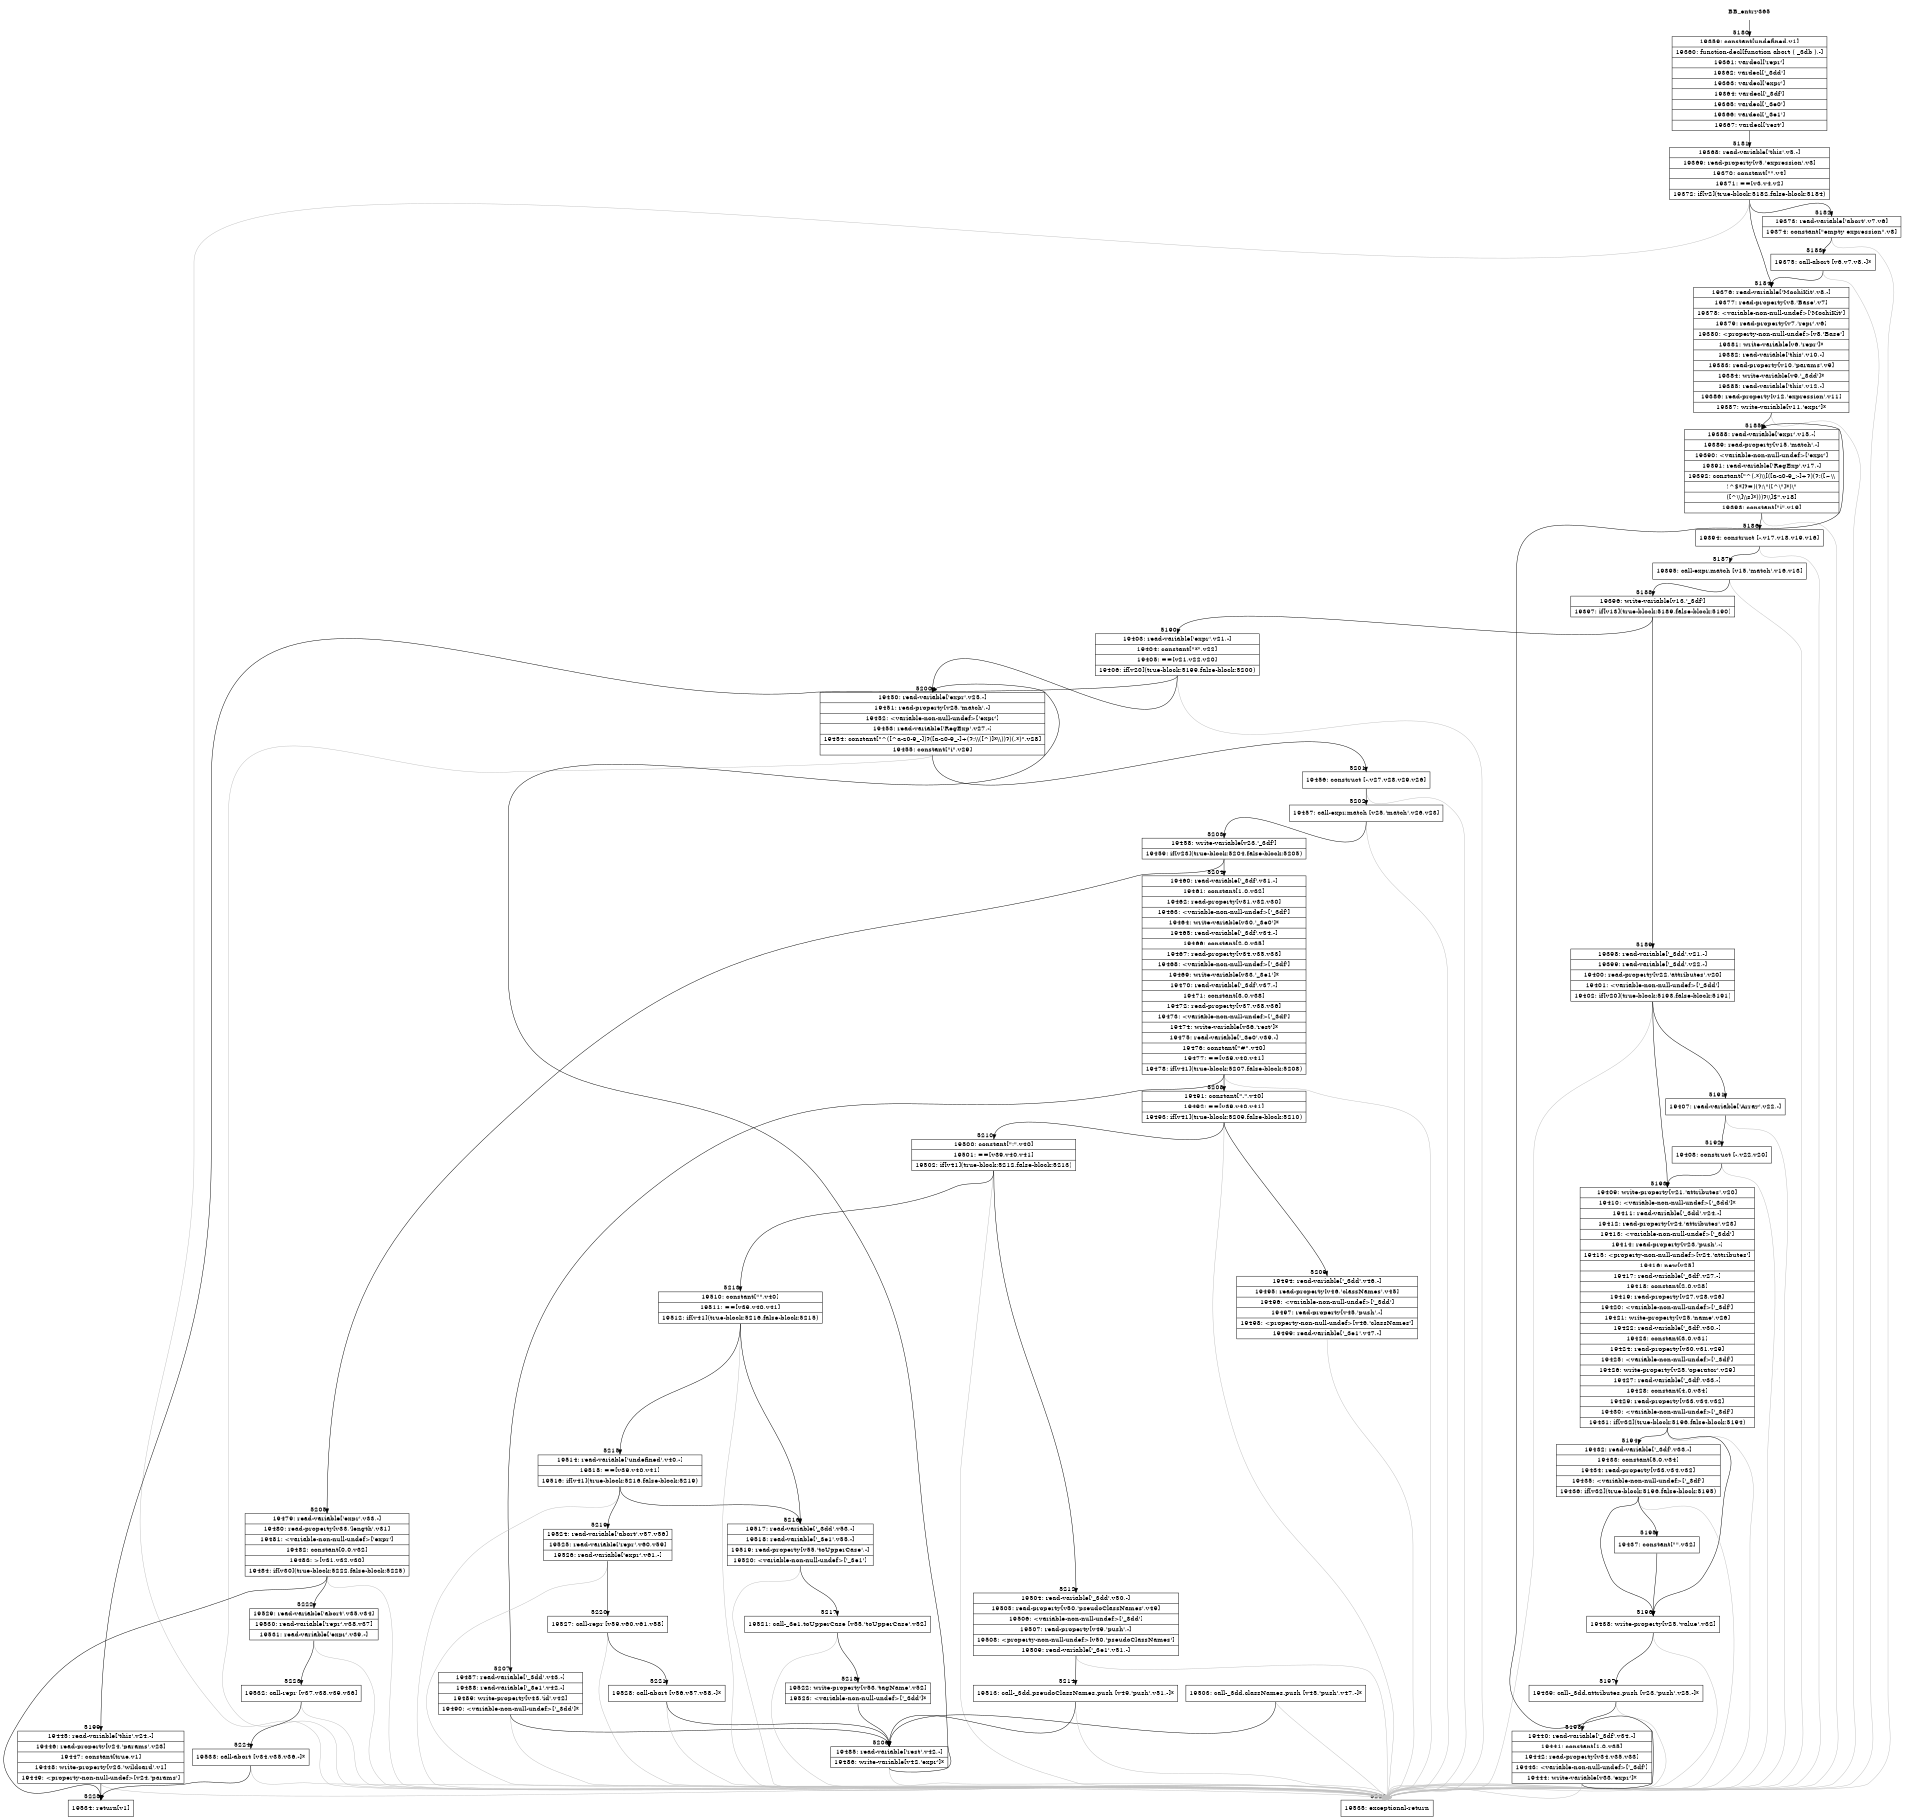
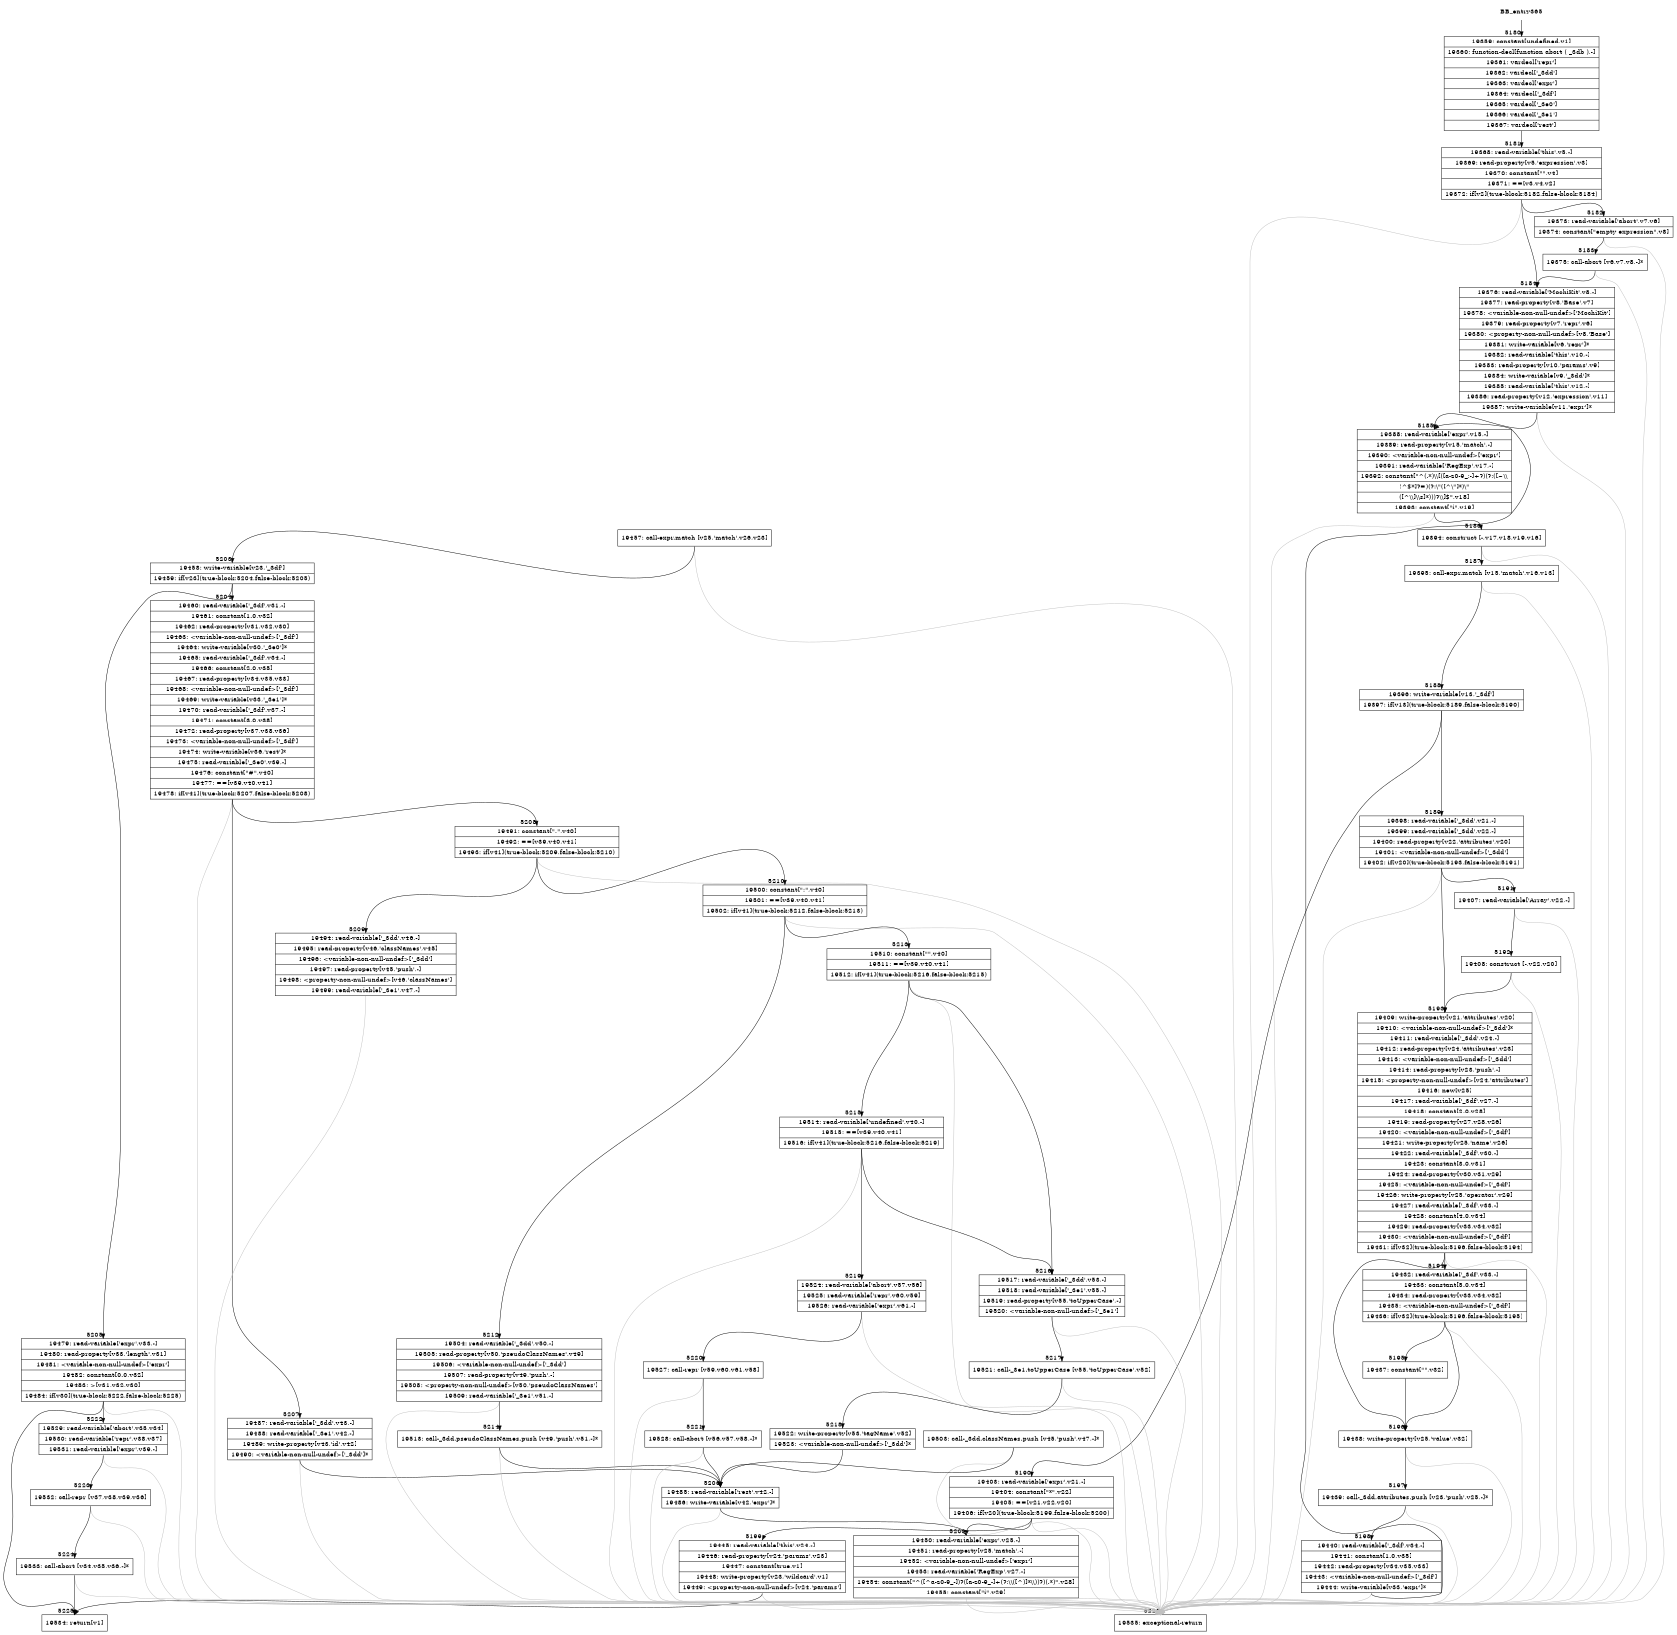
(1366, 780) -> none
